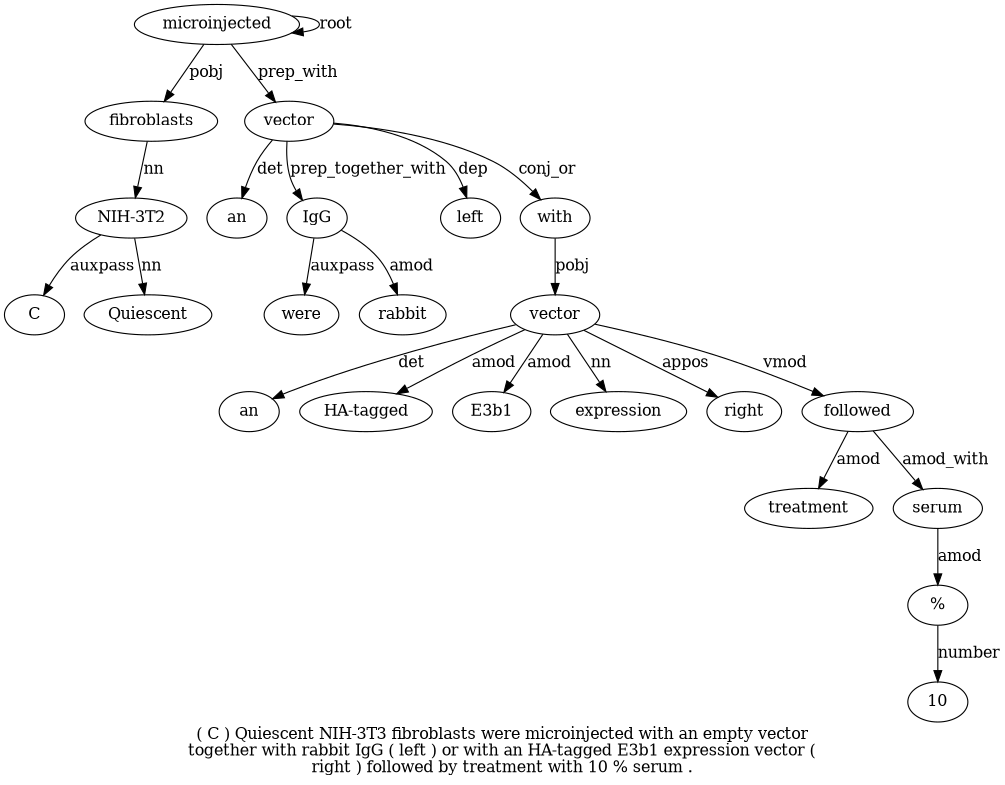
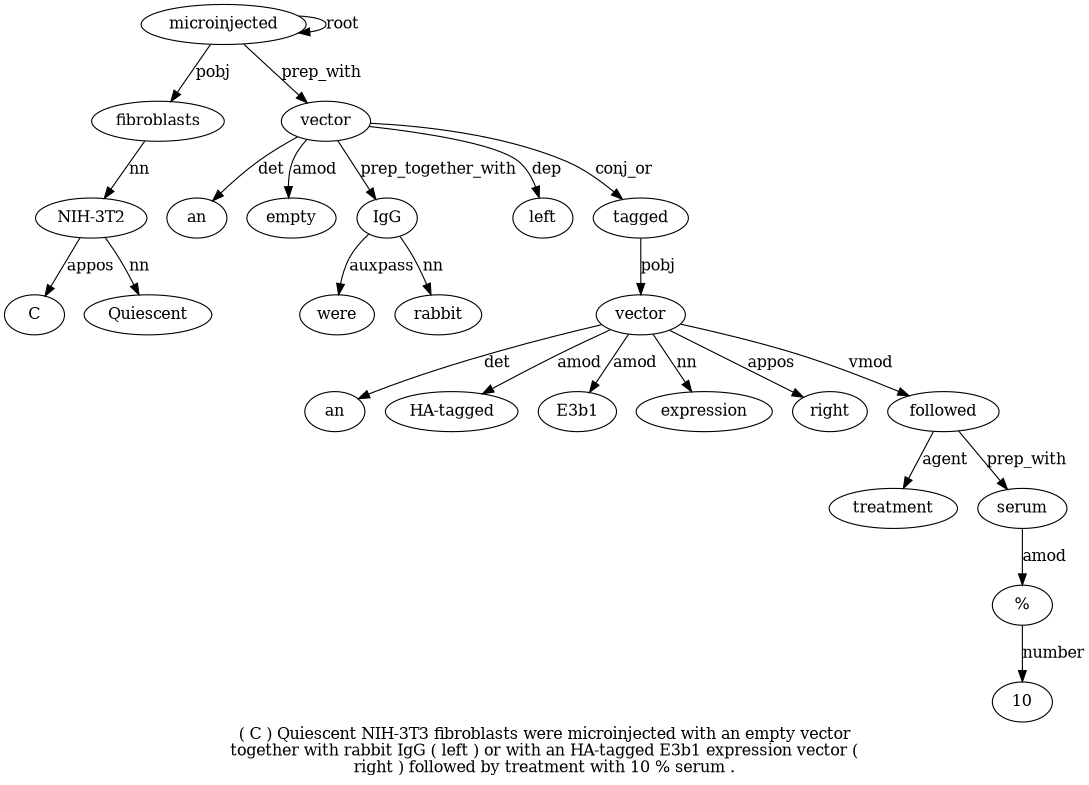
none -> (291, 218)
(555, 218) -> (641, 218)
(102, 266) -> (91, 266)
(412, 266) -> (433, 266)
(859, 460) -> (945, 460)
(946, 460) -> (1027, 460)
